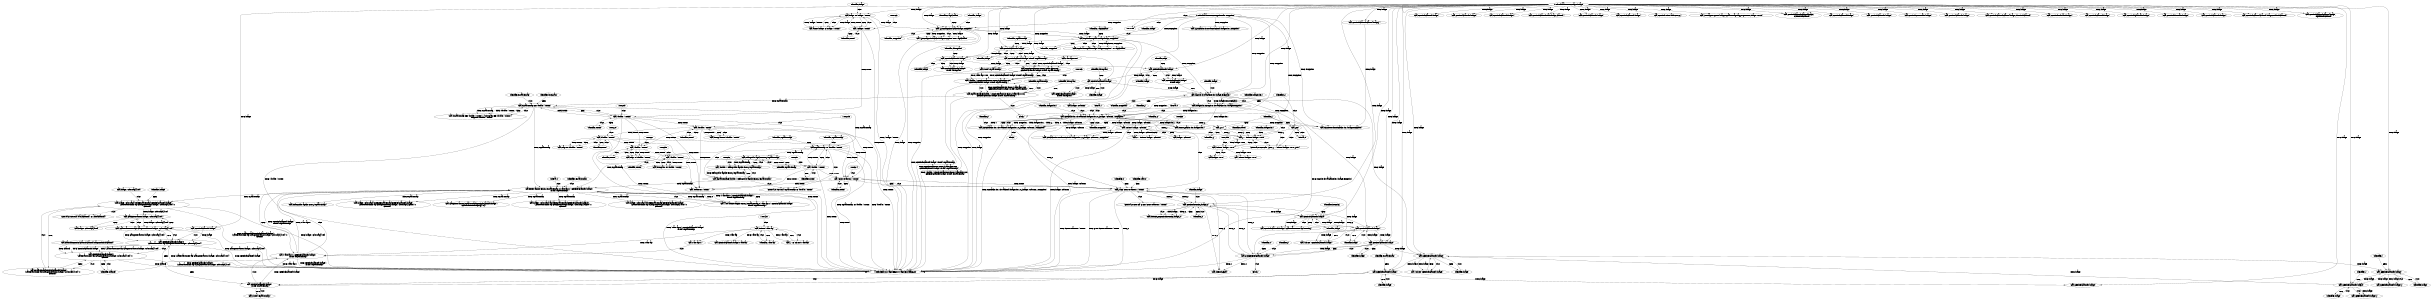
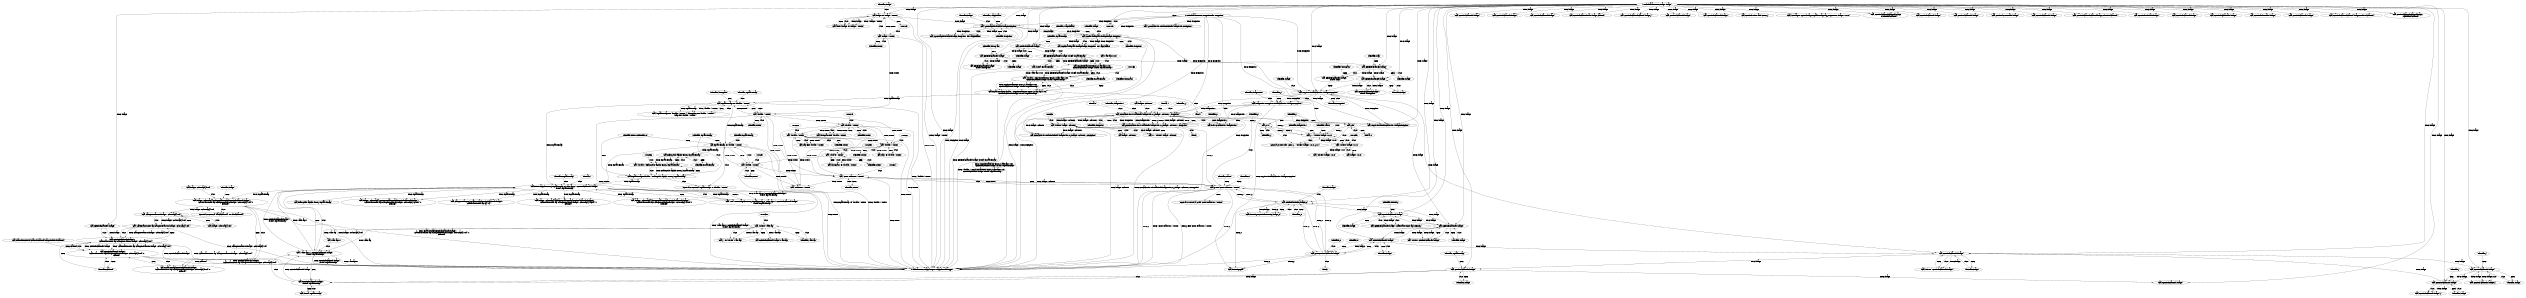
none -> (1019, 9)
(861, 21) -> (894, 21)
(1365, 77) -> (1423, 10)
(622, 106) -> none
none -> (635, 135)
(1141, 197) -> (1219, 194)
